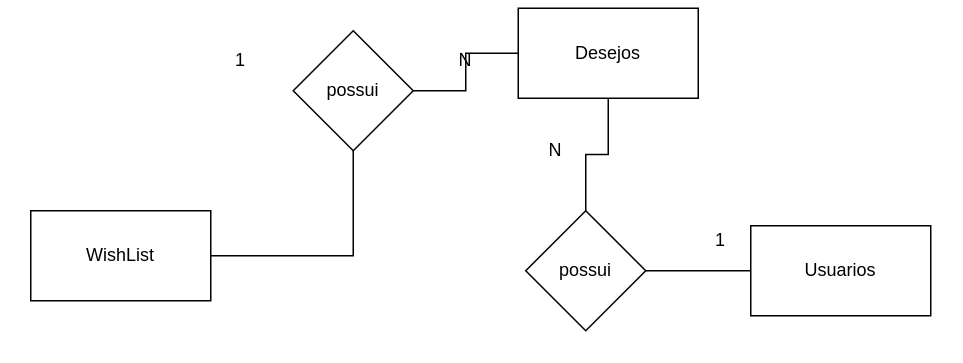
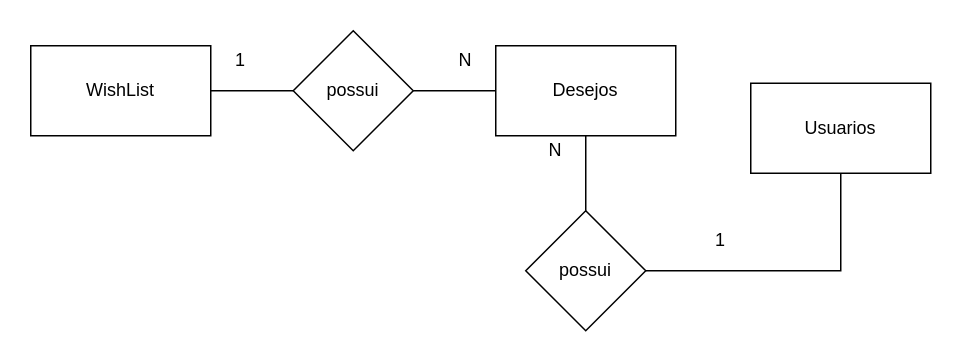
(608, 53) -> (586, 91)
(121, 256) -> (121, 91)
(841, 271) -> (841, 128)
